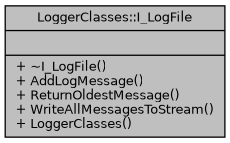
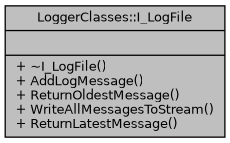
(74, 124) -> (97, 124)
